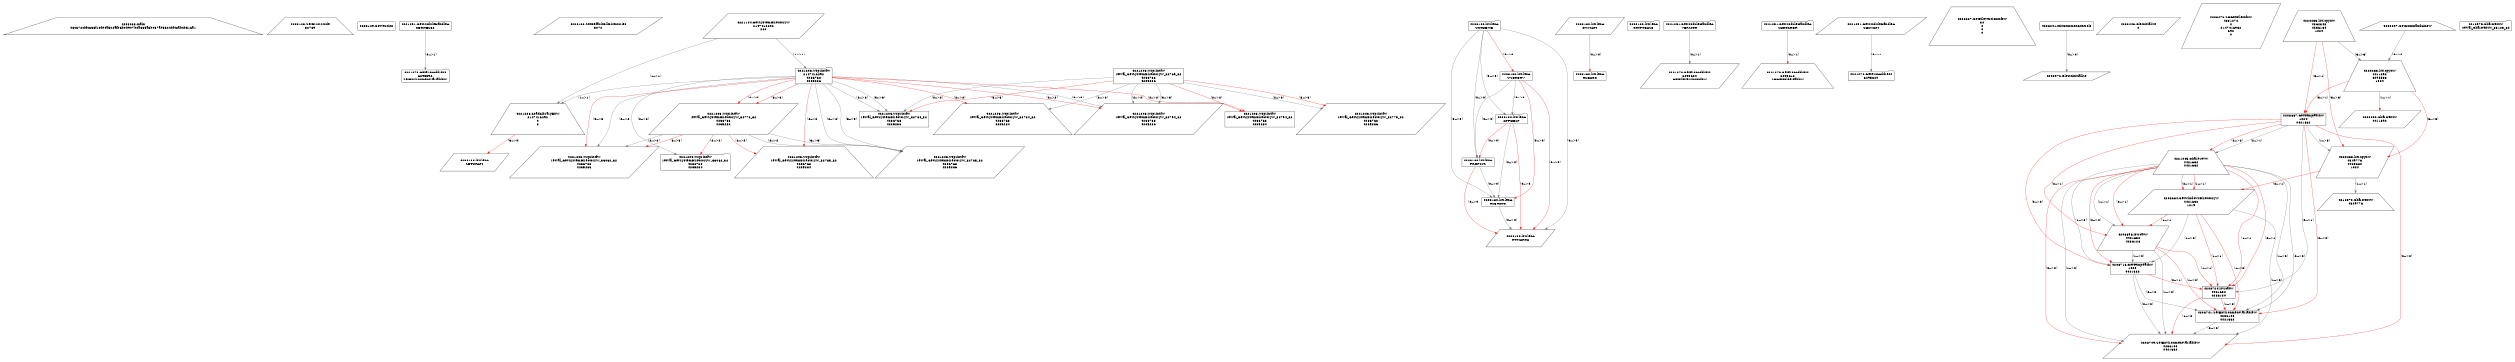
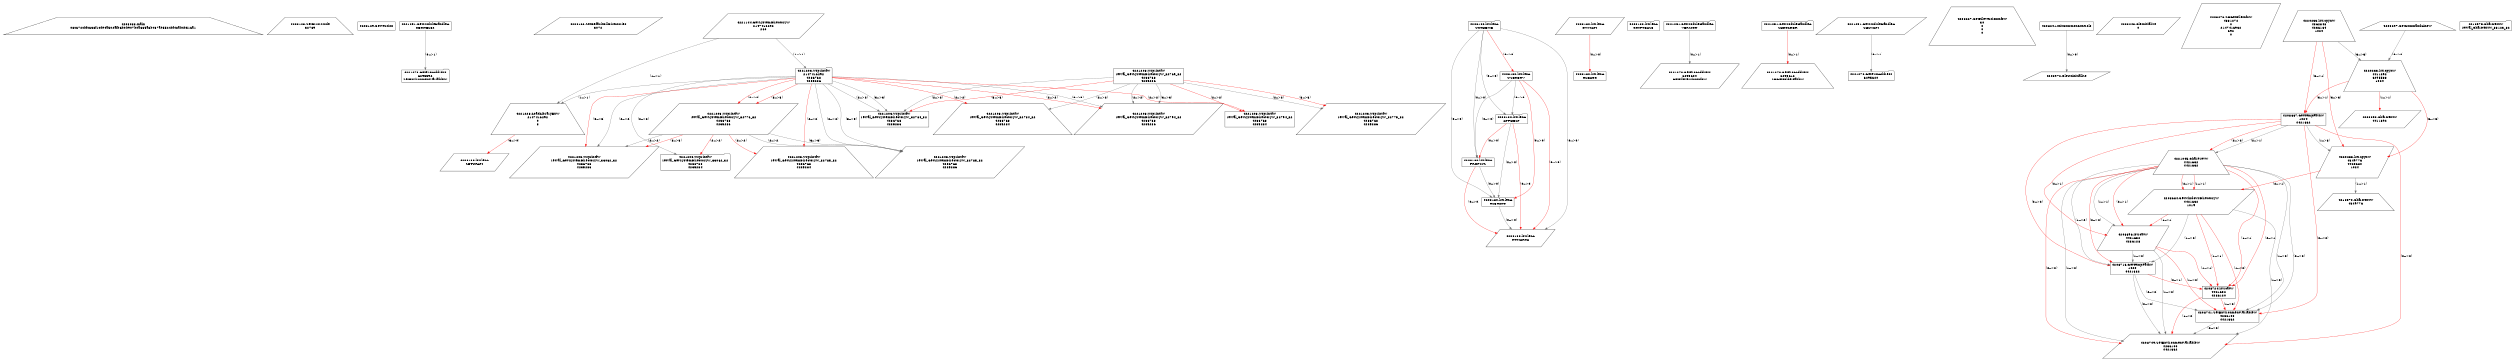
(2304, 231) -> none
